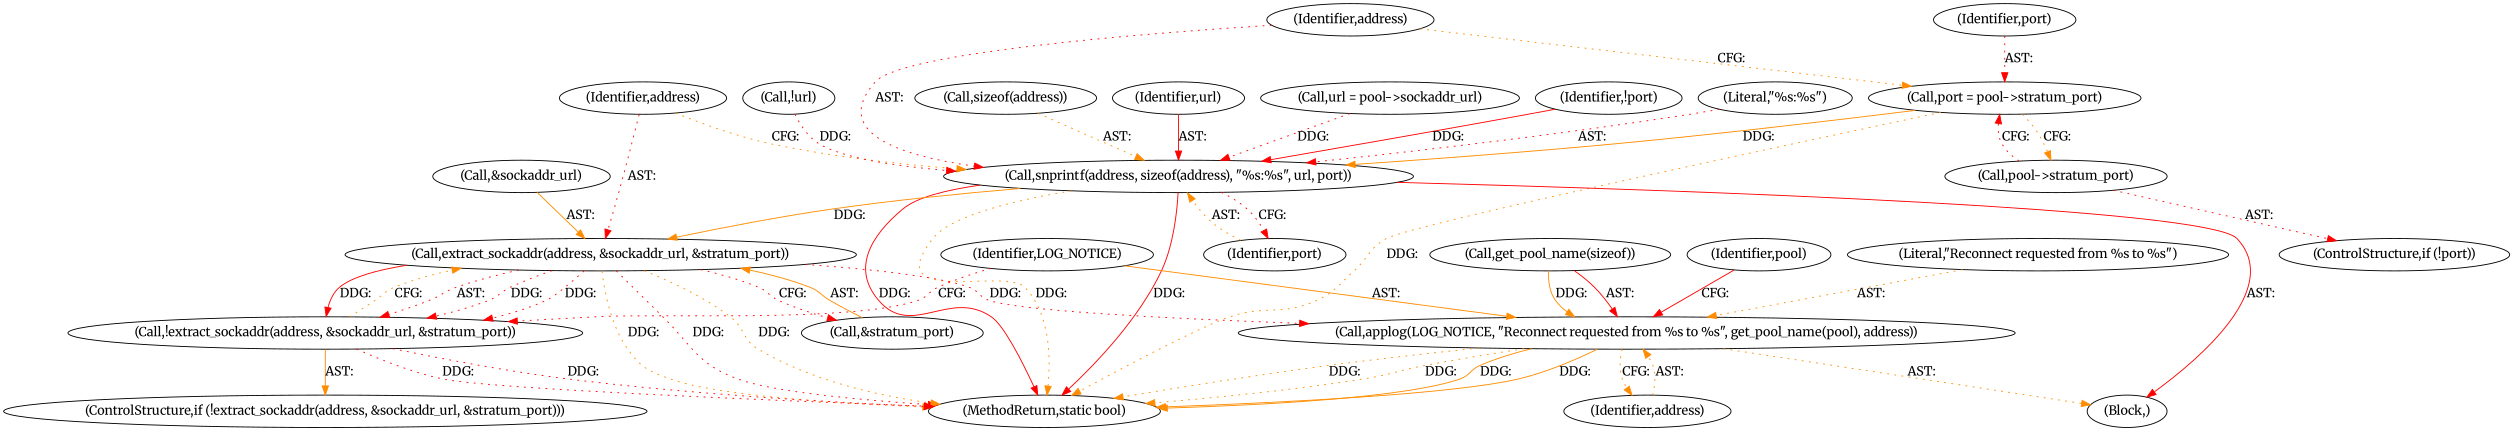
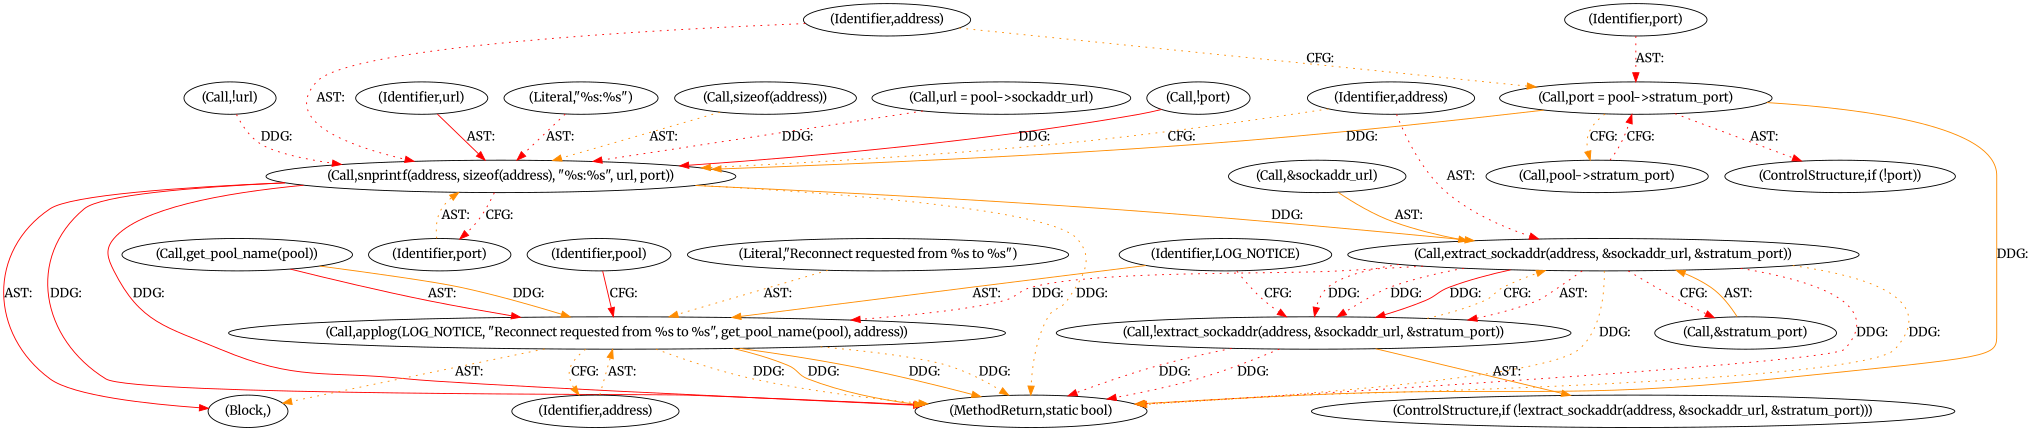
(1609, 98) -> (1198, 98)
(1492, 211) -> (1783, 378)
(2220, 214) -> (1734, 136)
(1550, 255) -> (237, 255)
